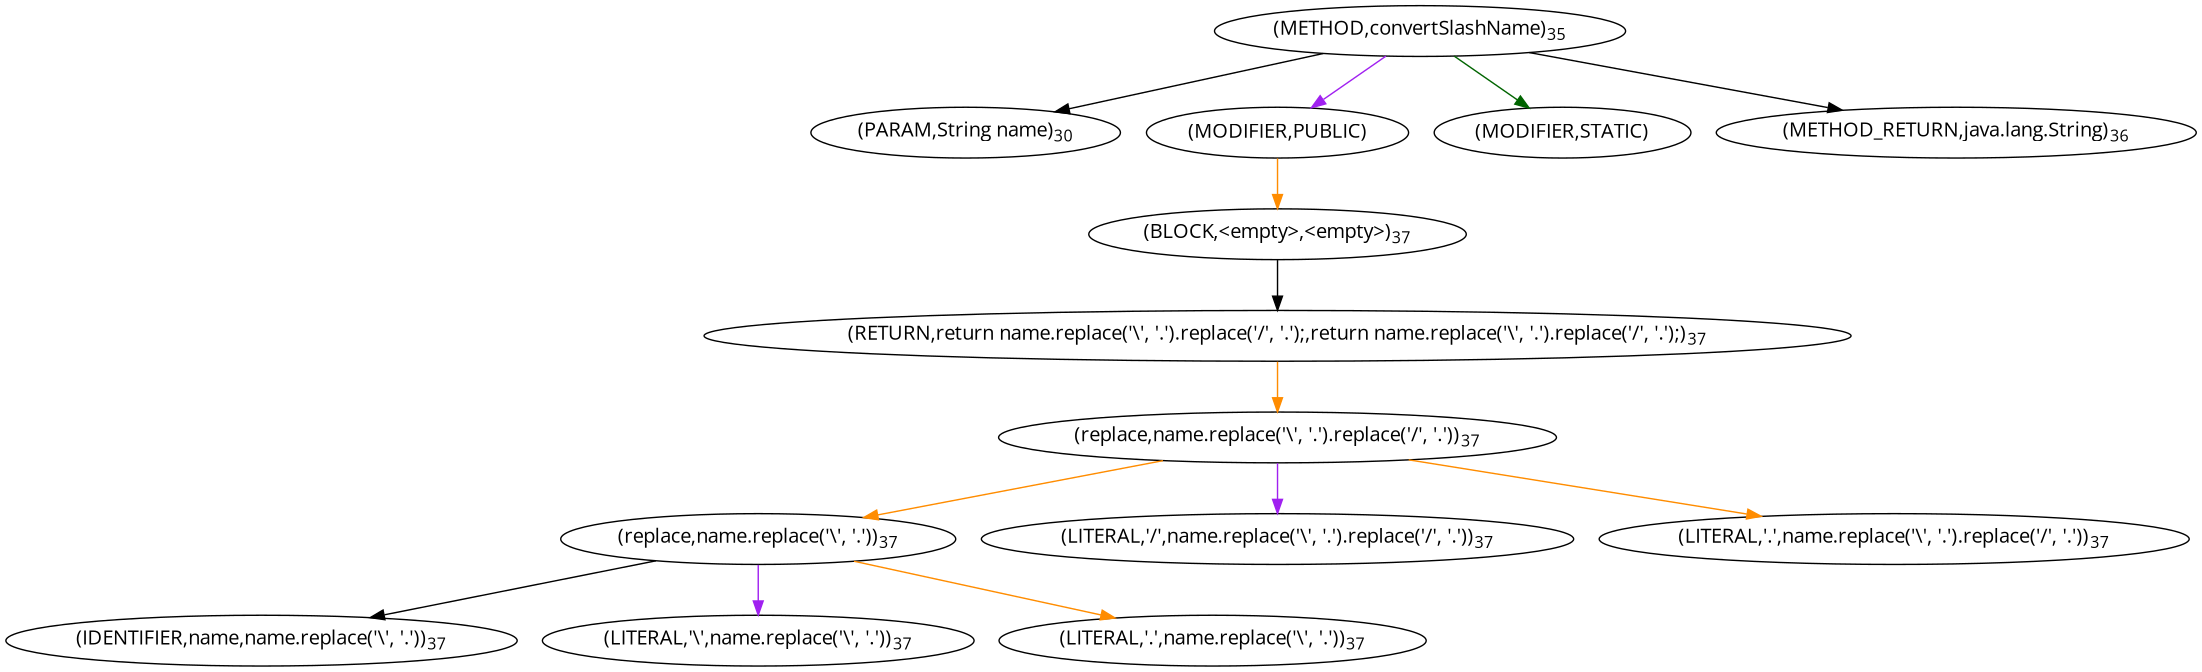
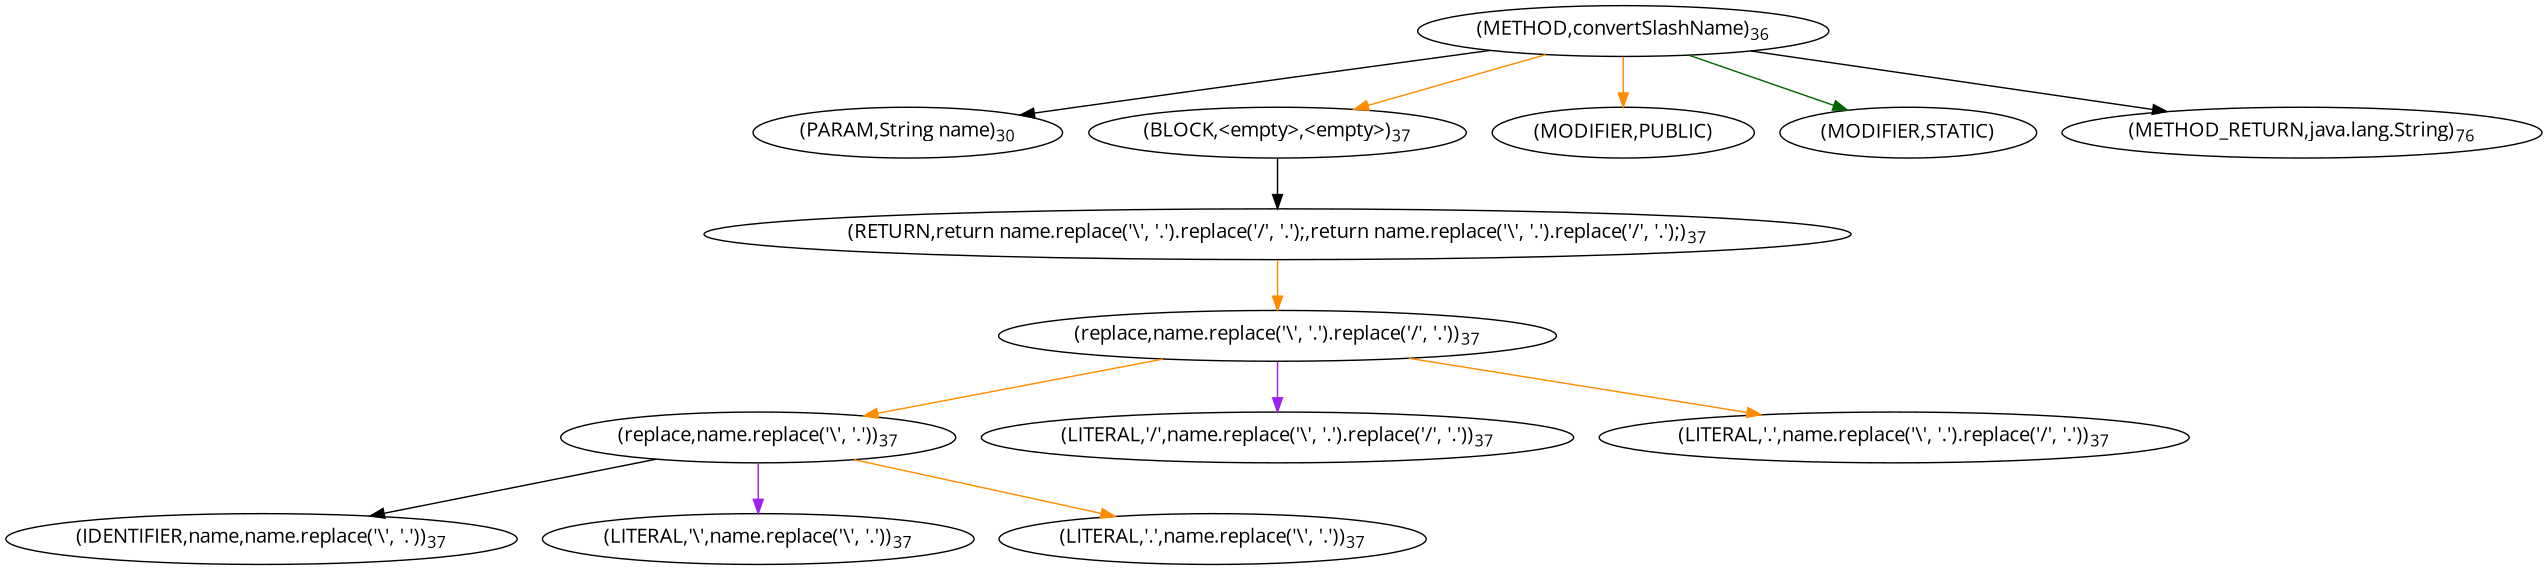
(1557, 29) -> (1760, 29)
(1355, 78) -> (1623, 75)
(2120, 131) -> (2466, 131)
(1278, 177) -> (1457, 80)
